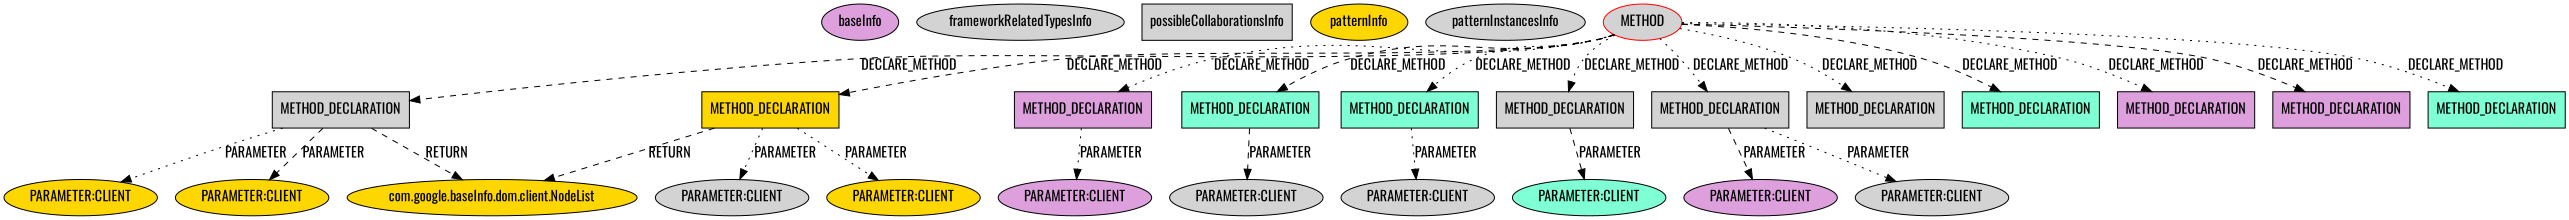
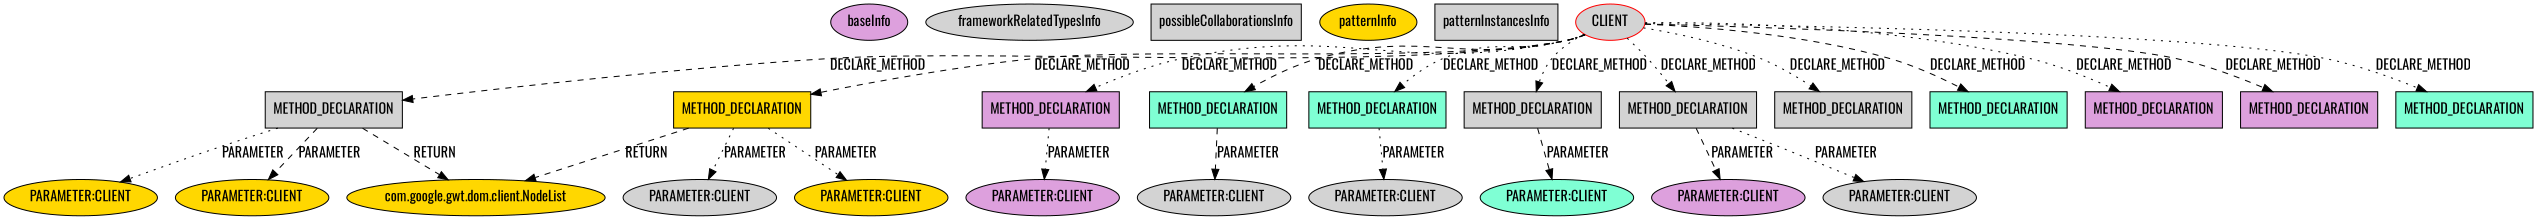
(1505, 22) -> (1496, 22)
(1643, 22) -> (1610, 22)
(492, 198) -> (476, 198)
